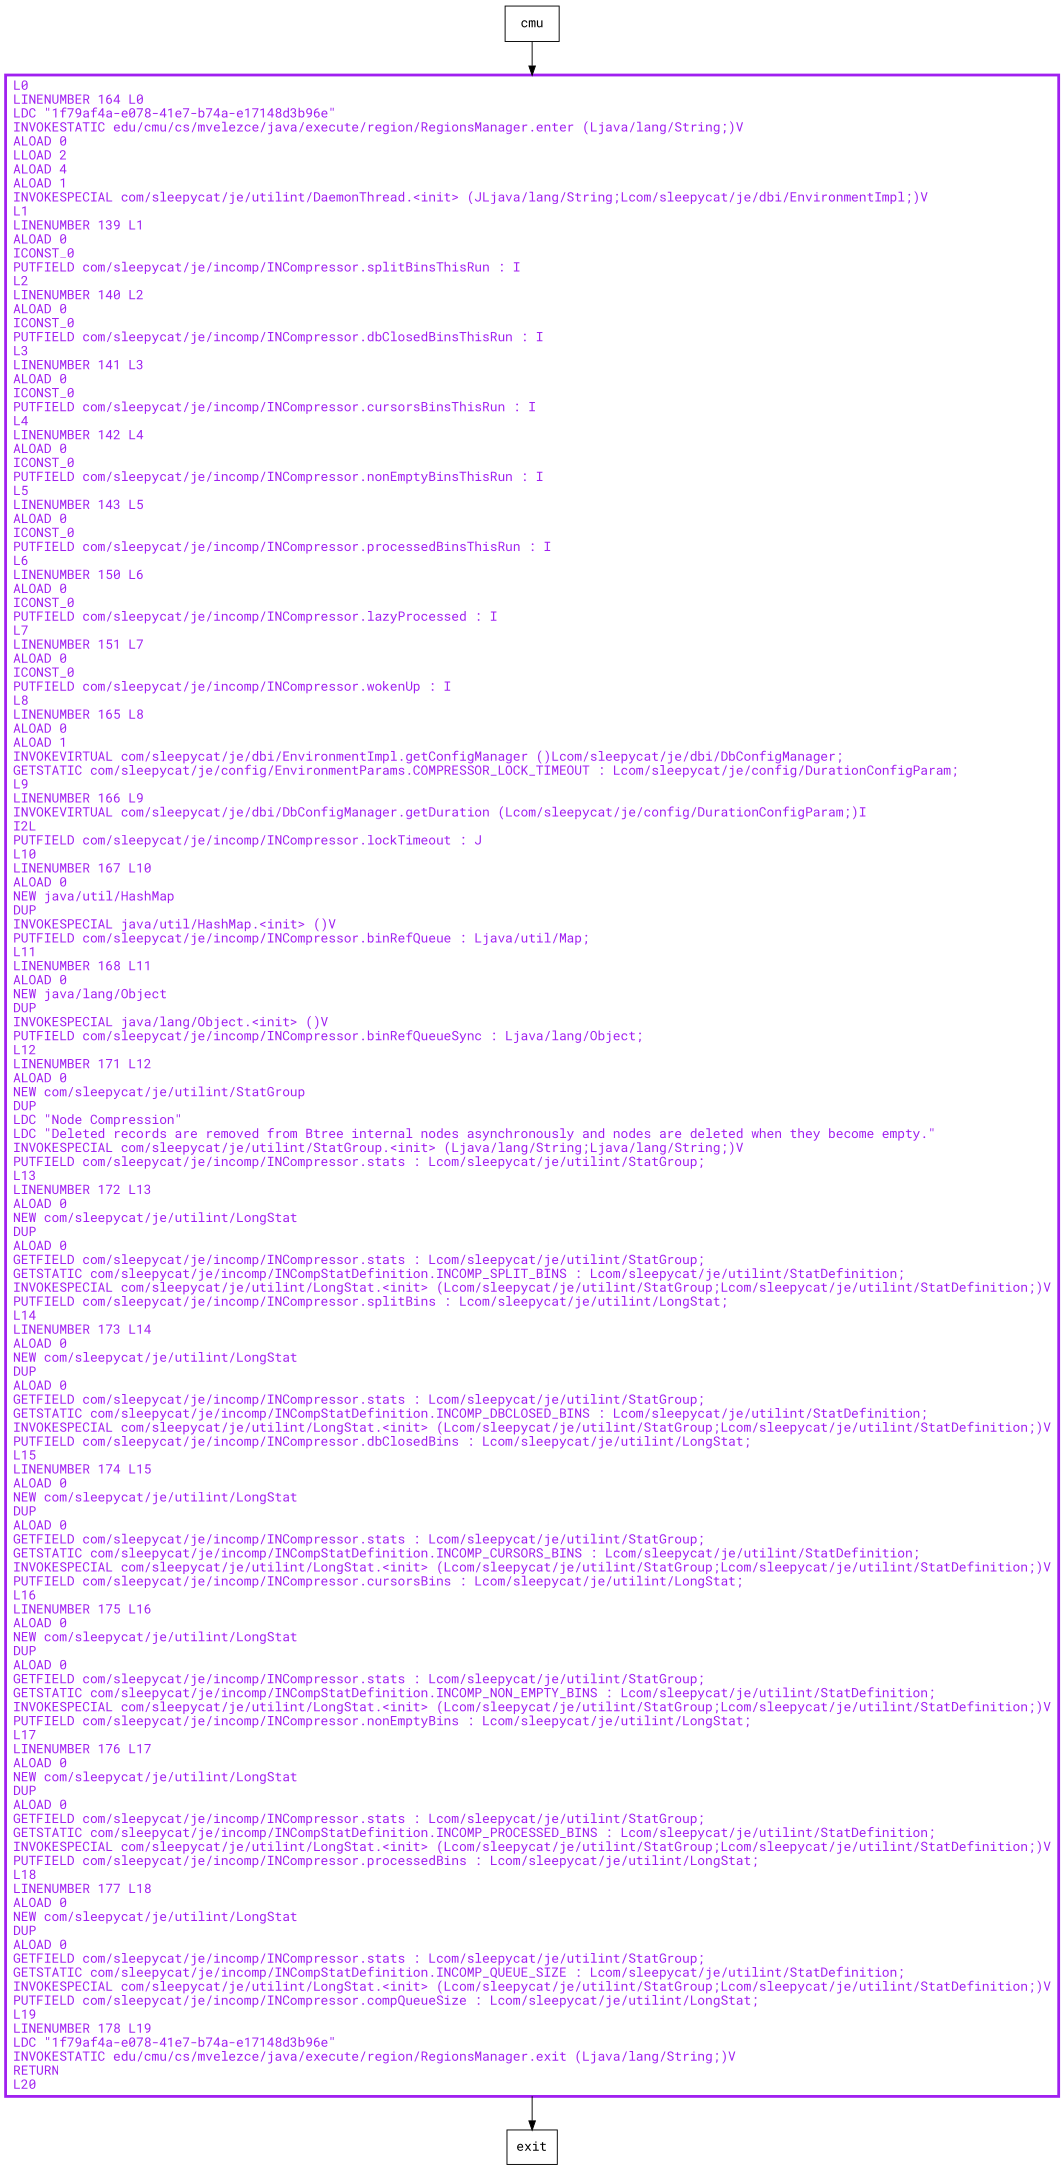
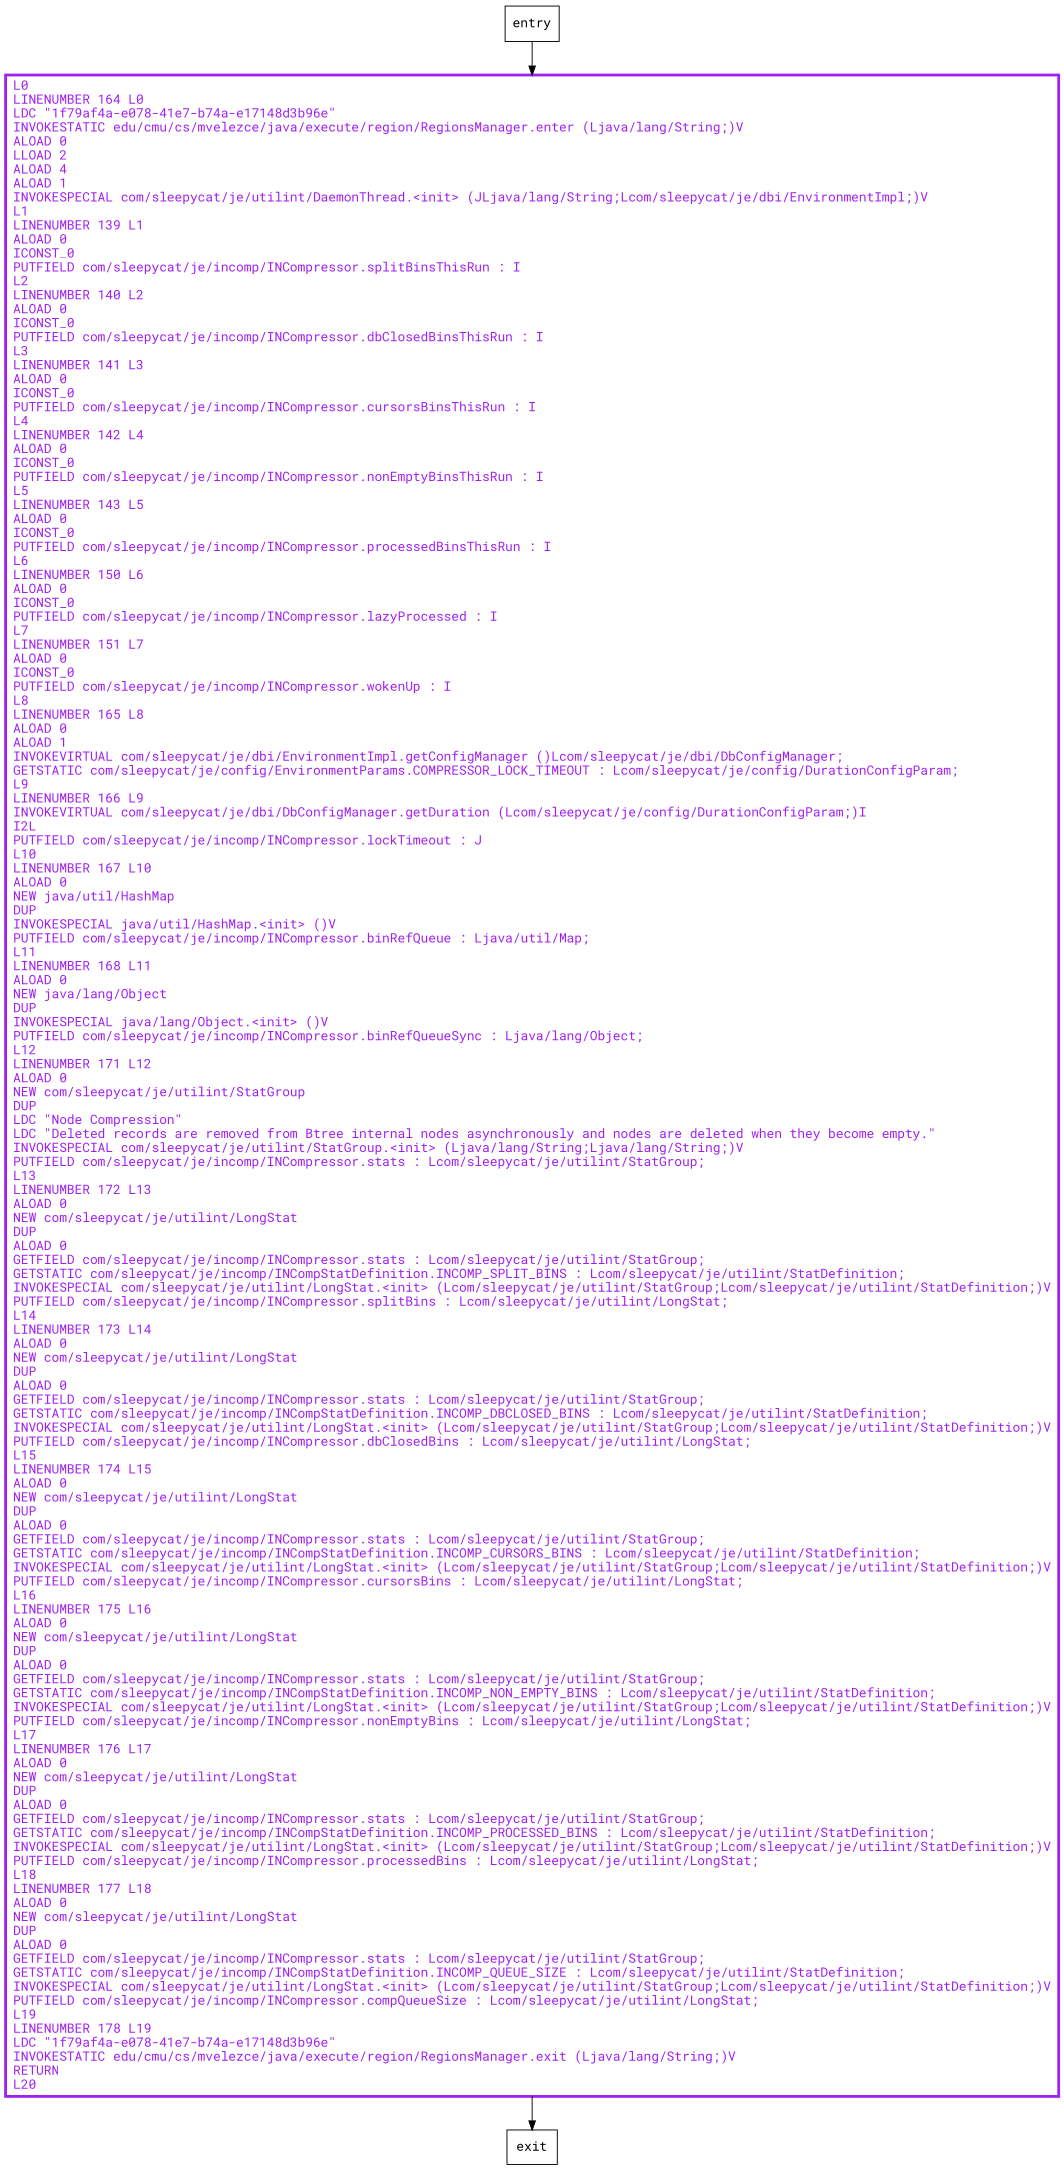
(532, 24) -> (532, 24)
